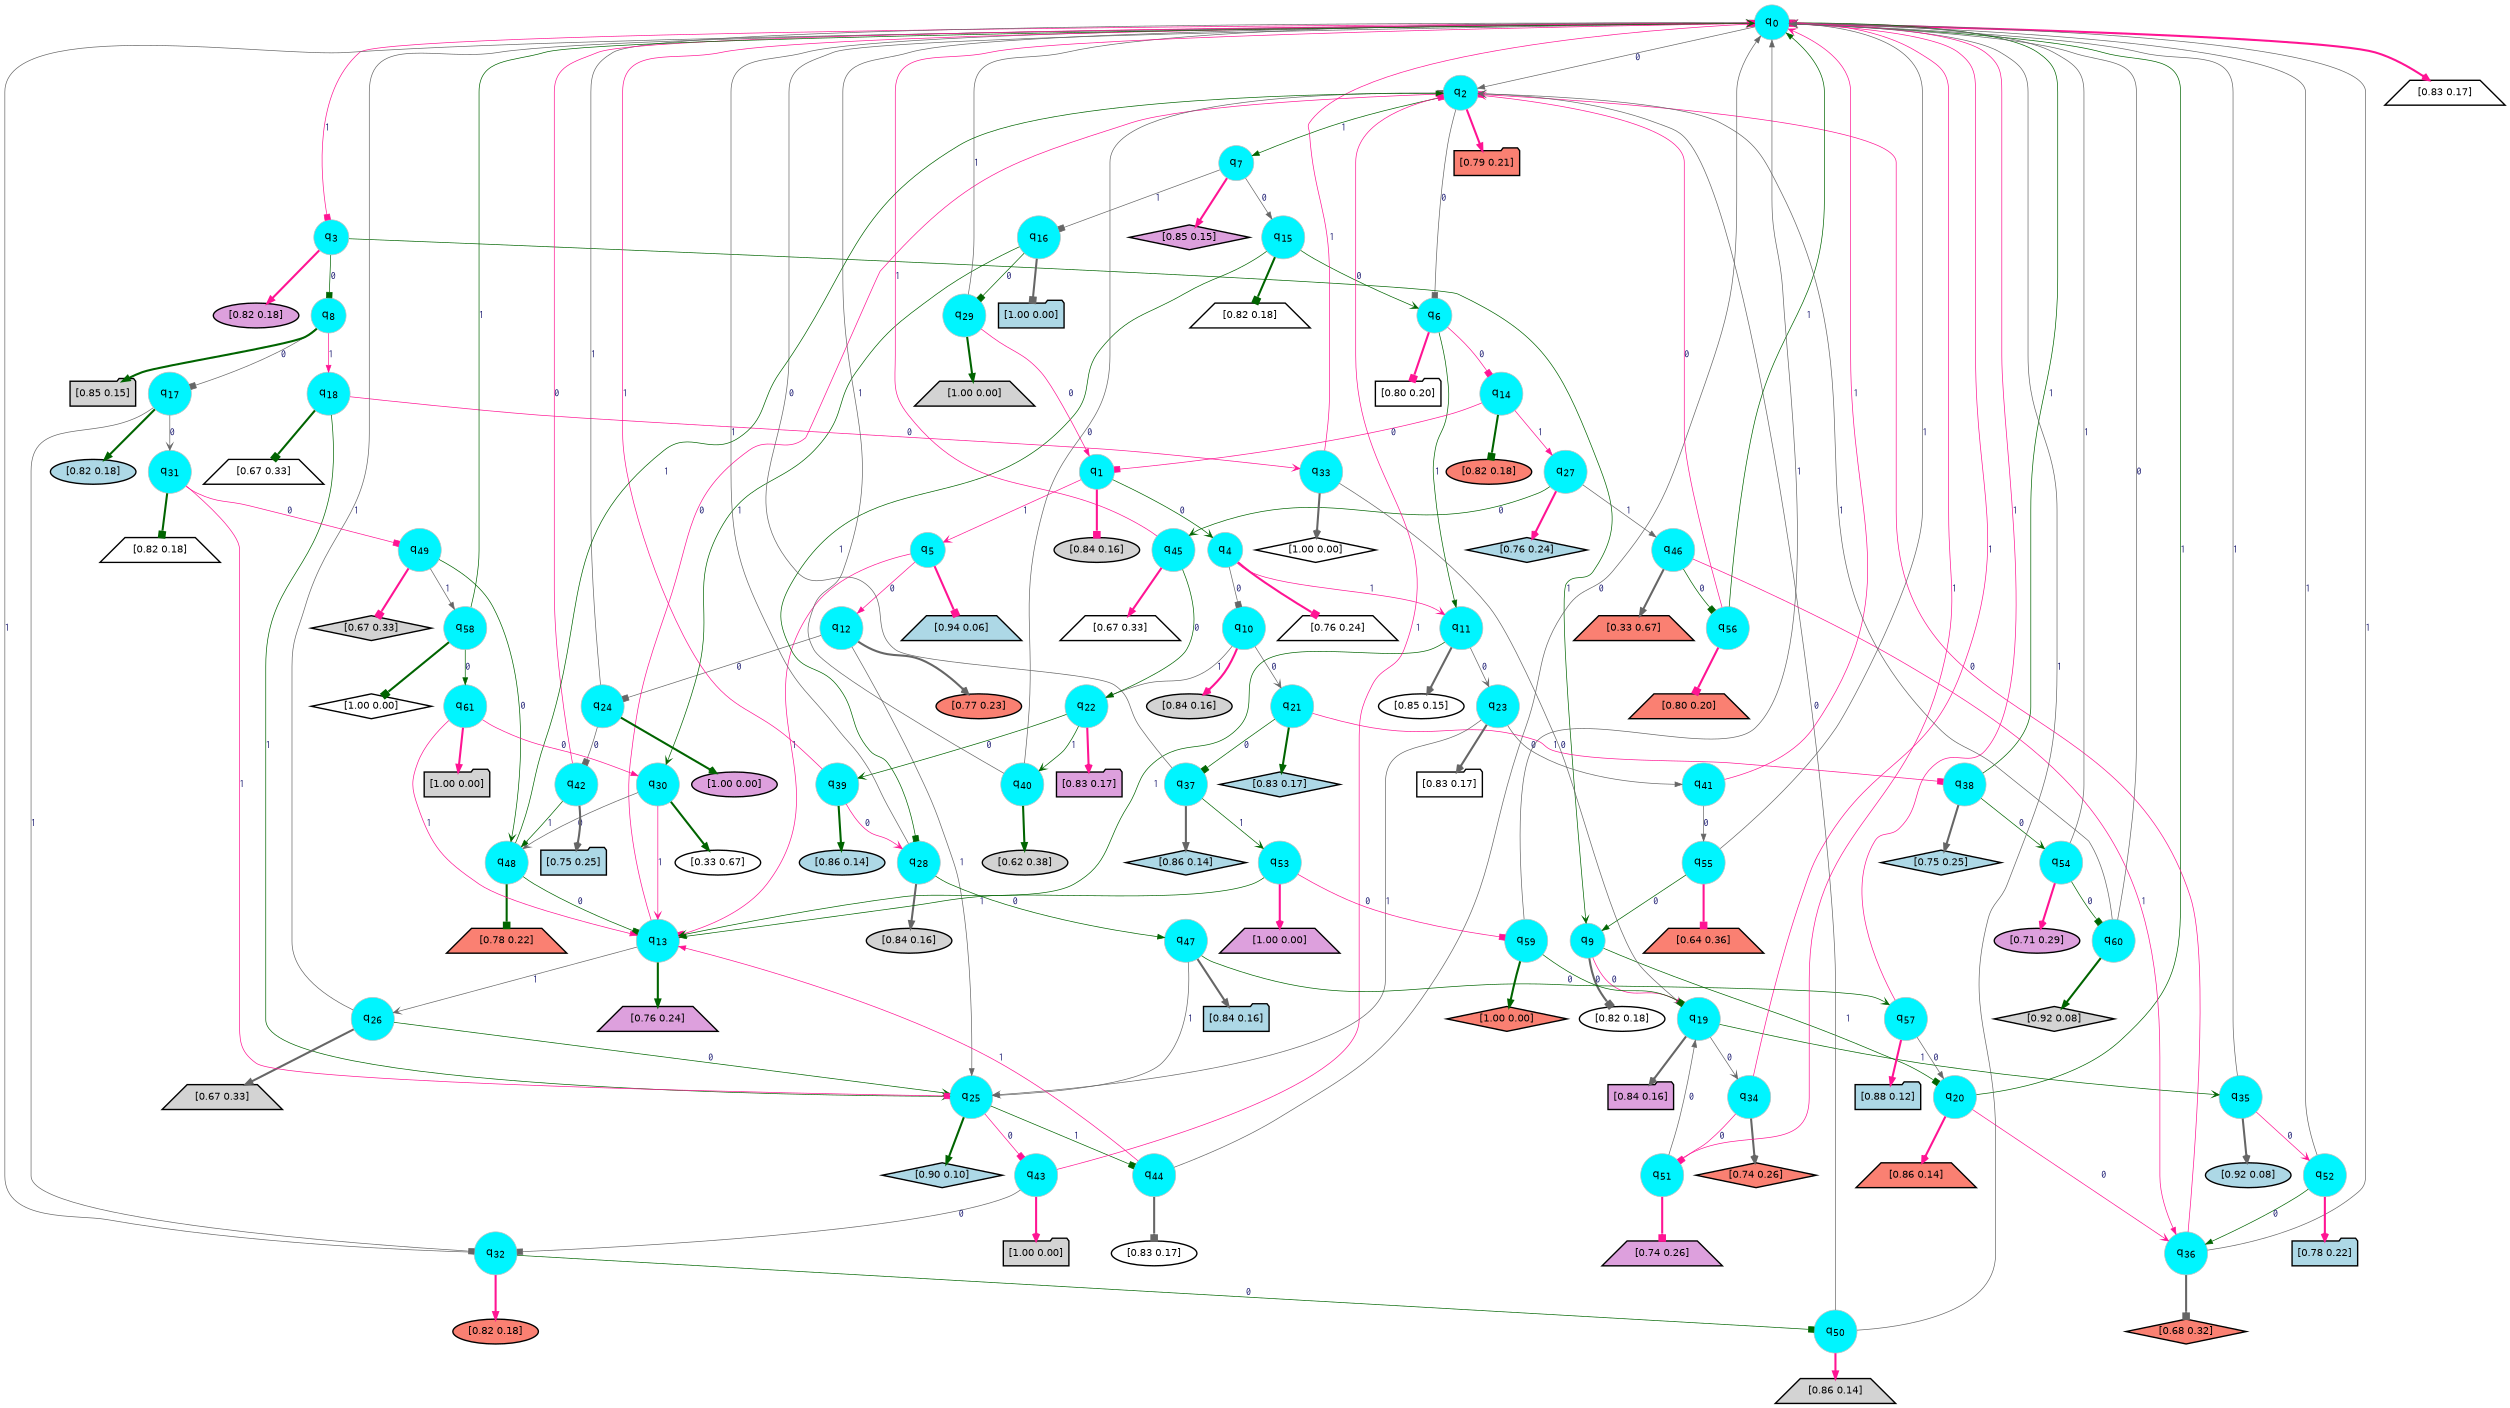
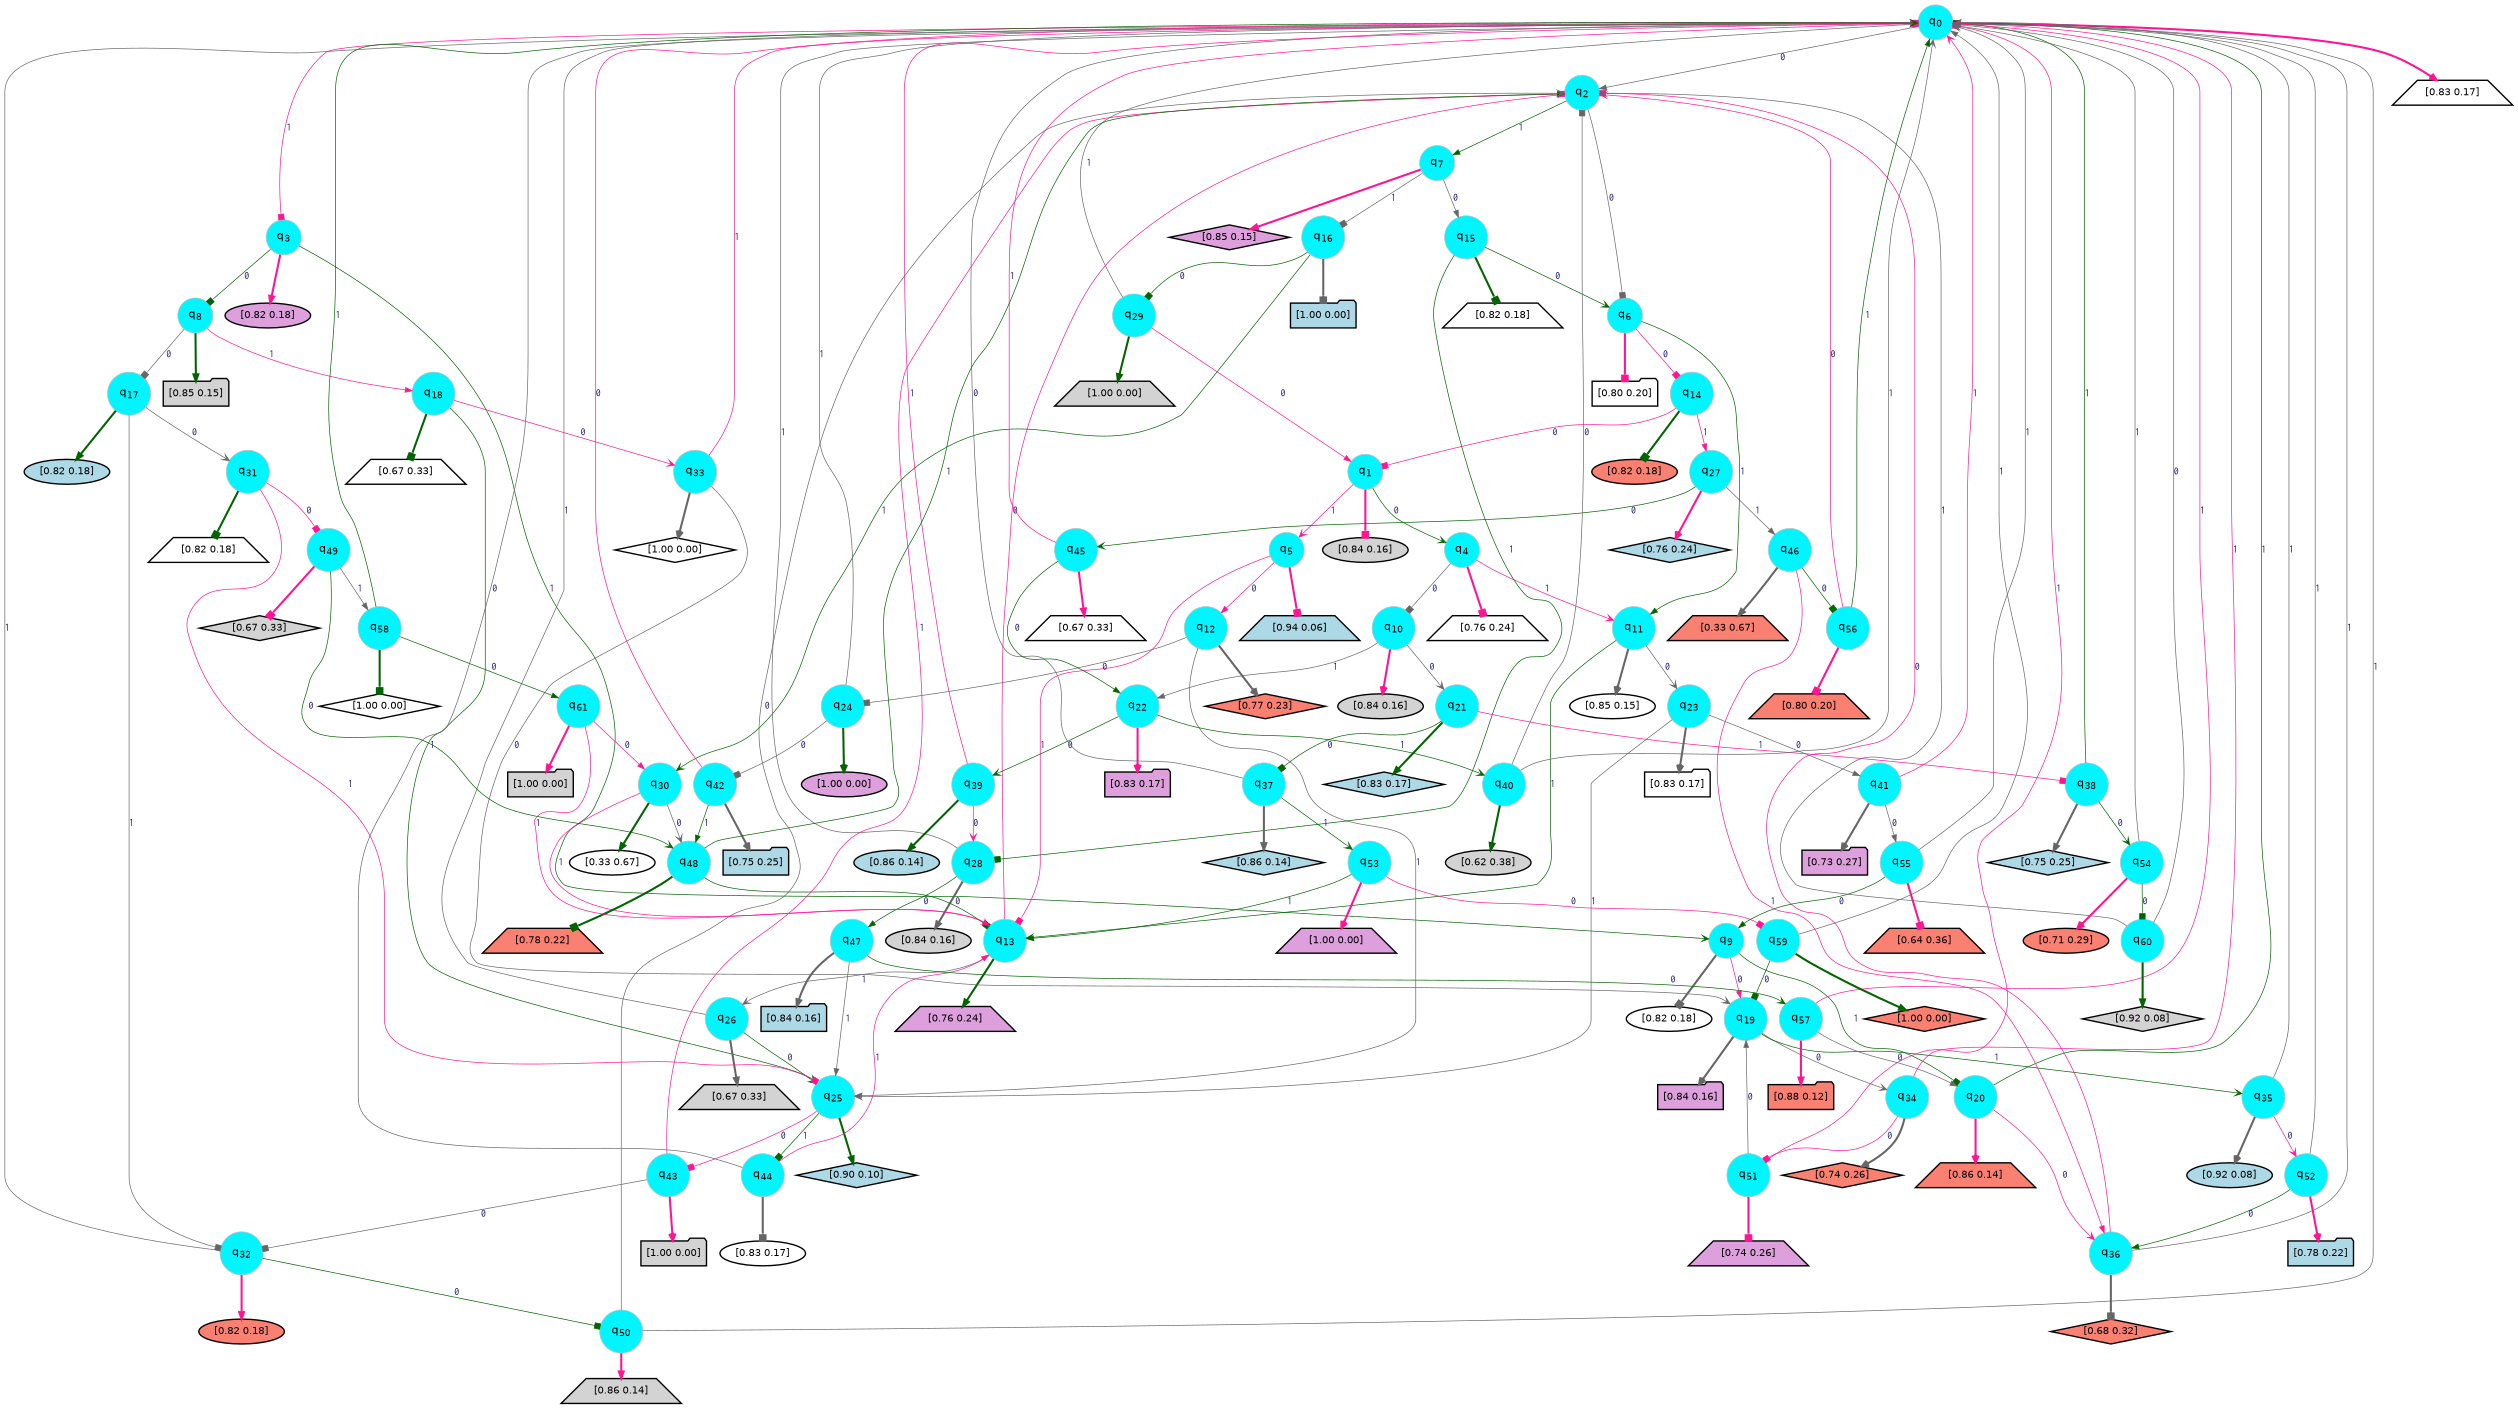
(1487, 163) -> none
(979, 706) -> (1265, 706)
none -> (1835, 863)
(2037, 941) -> (2066, 941)
(1888, 1097) -> (1801, 1097)
